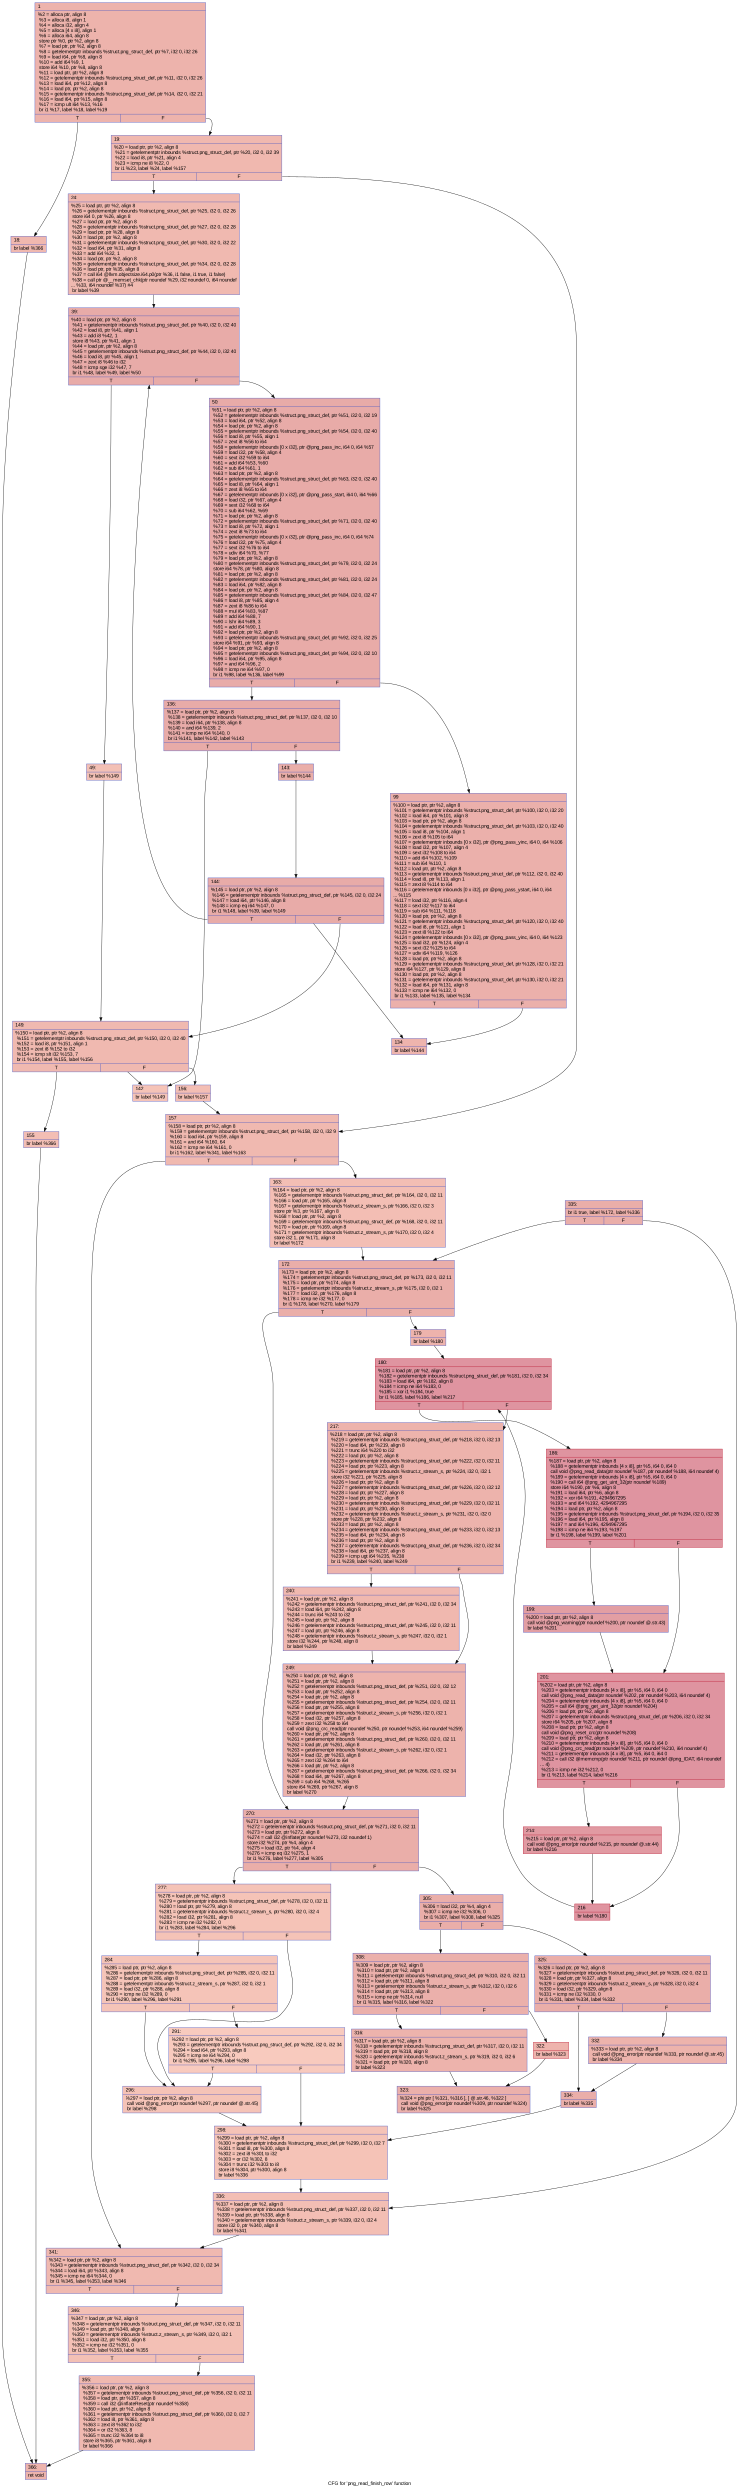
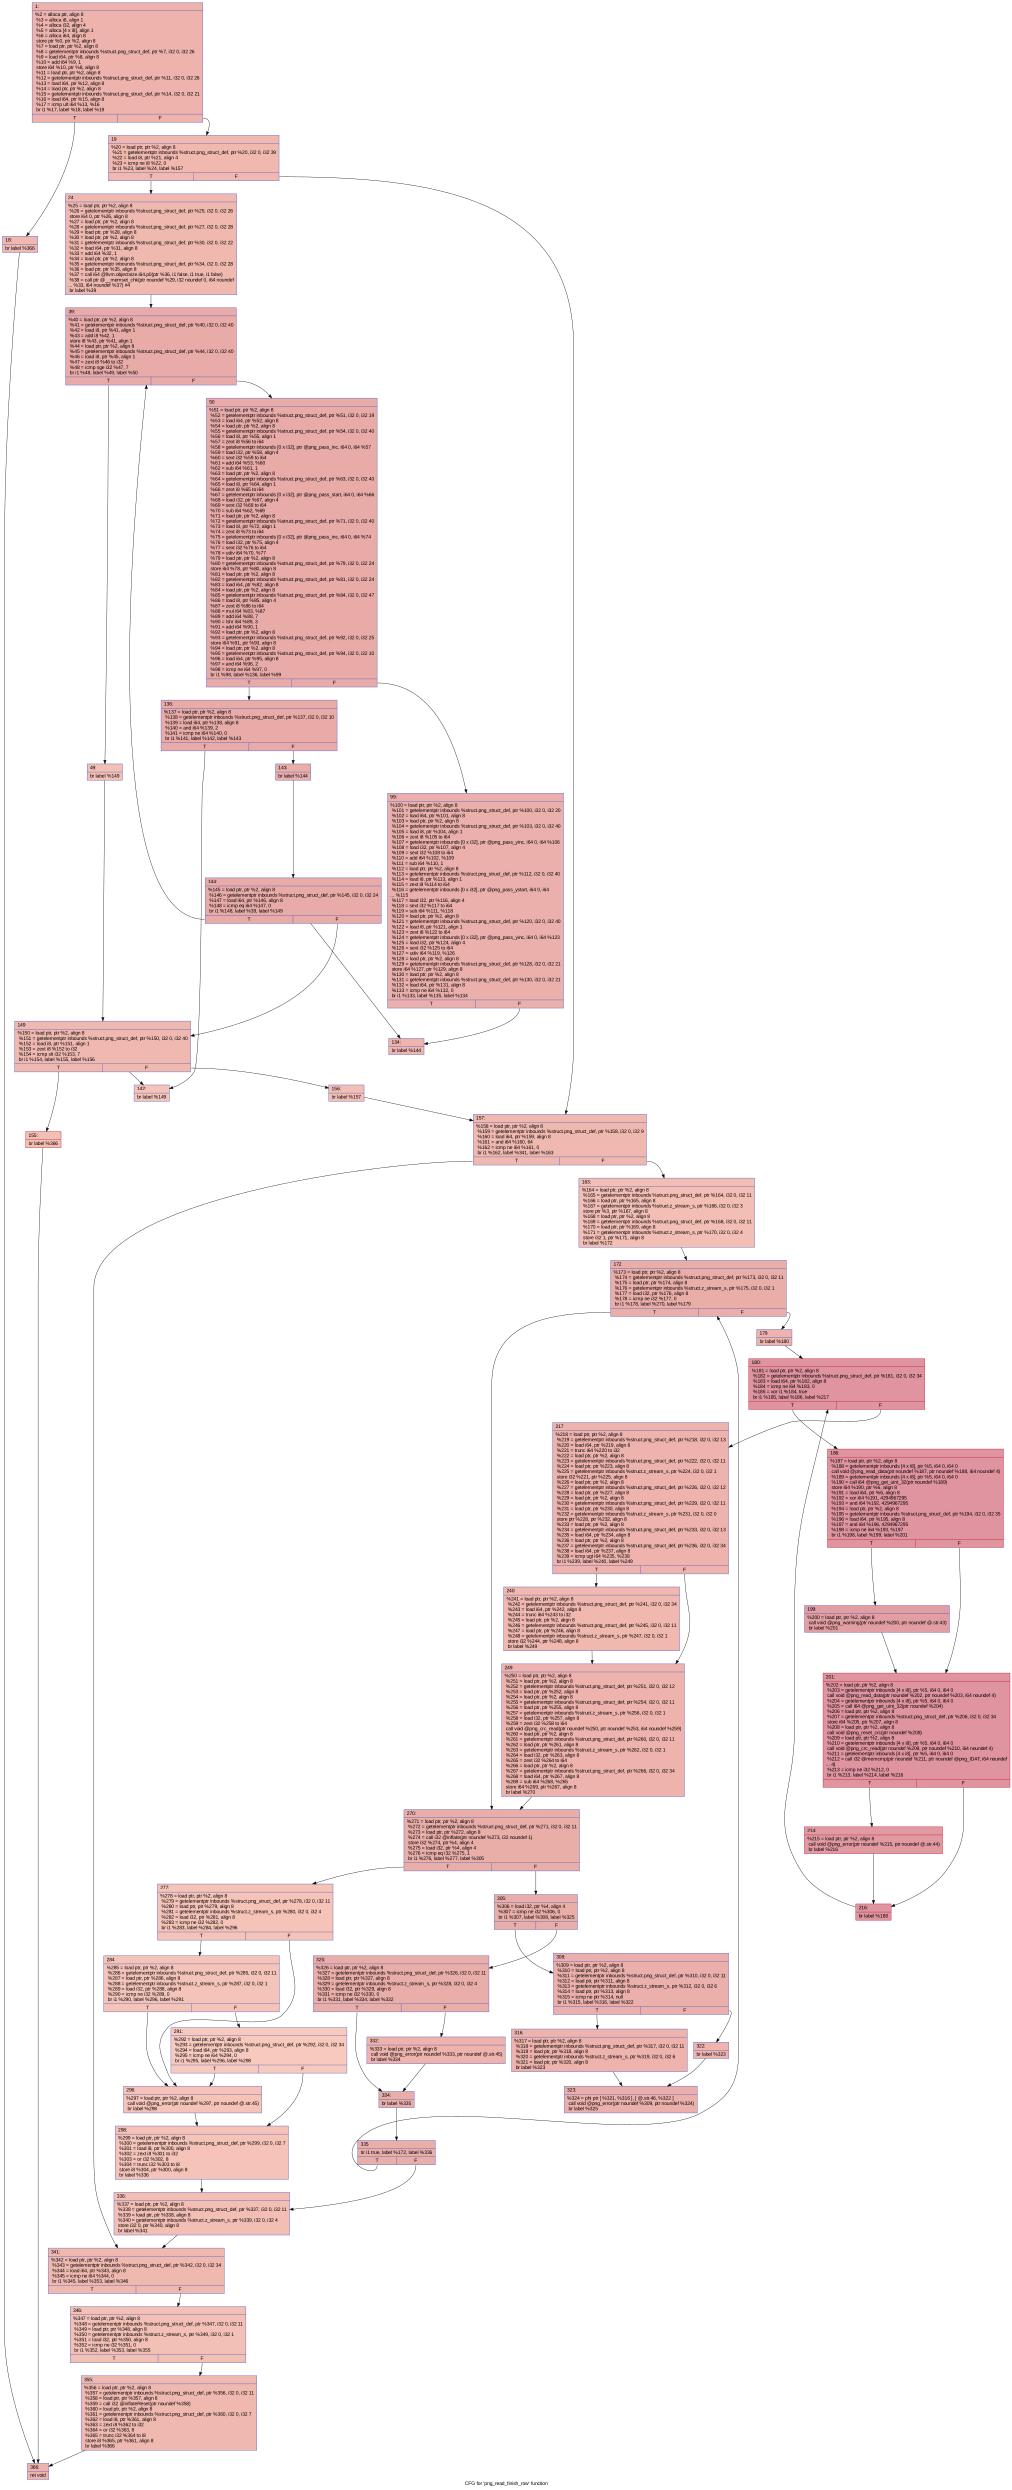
(41, 1140) -> (43, 1140)
(551, 2050) -> (711, 2050)
(477, 2125) -> (397, 2120)
